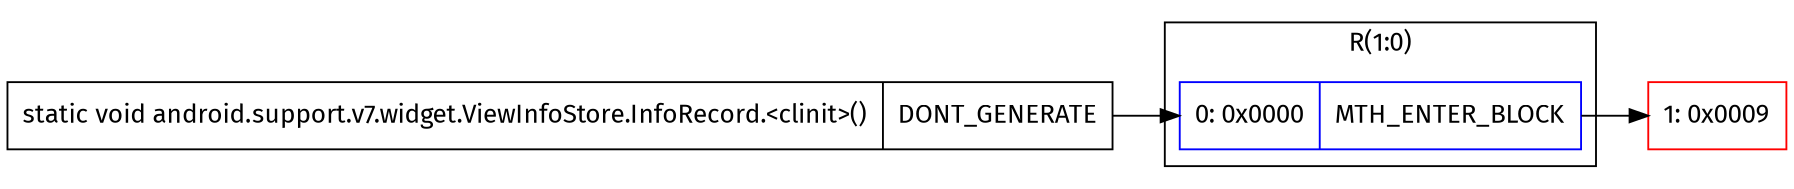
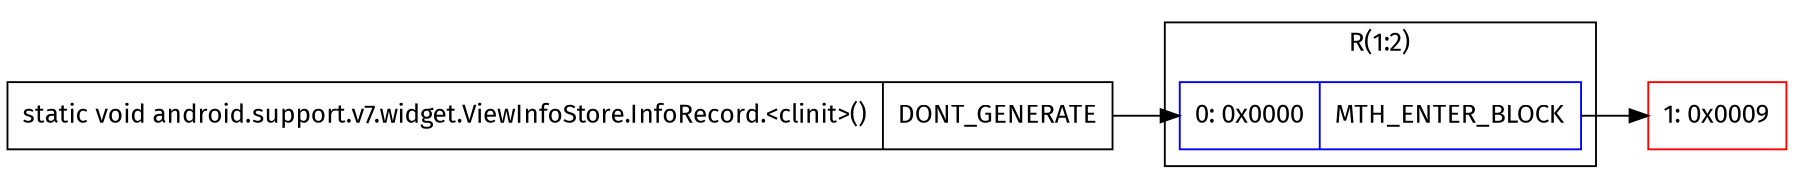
(1380, 44) -> (1380, 44)
